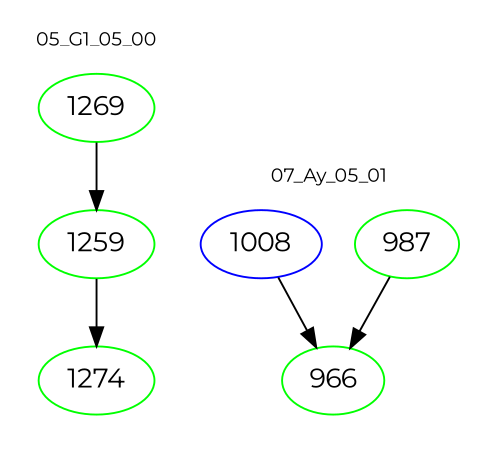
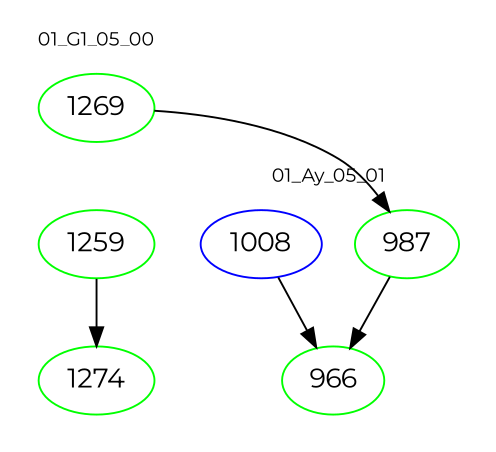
(97, 41) -> (97, 41)
(97, 167) -> (275, 132)
(329, 177) -> (329, 177)
